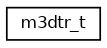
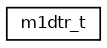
(54, 24) -> (54, 24)
